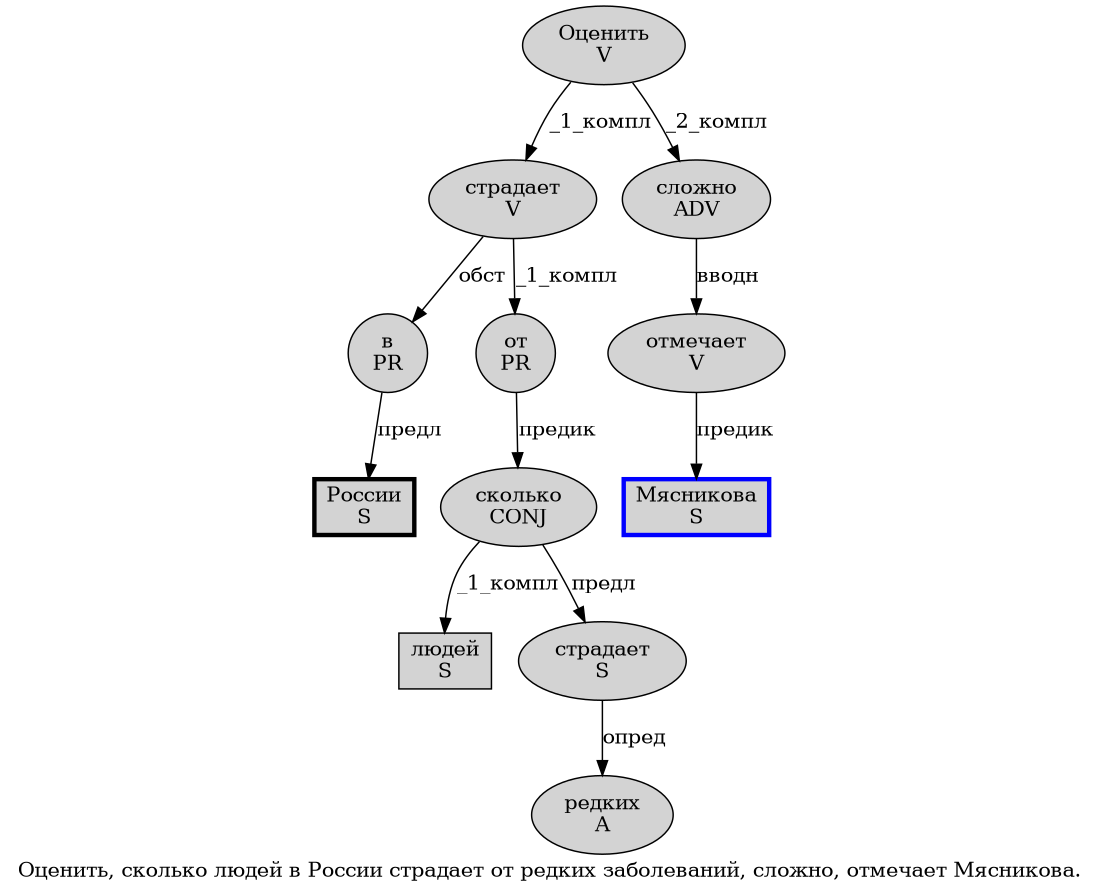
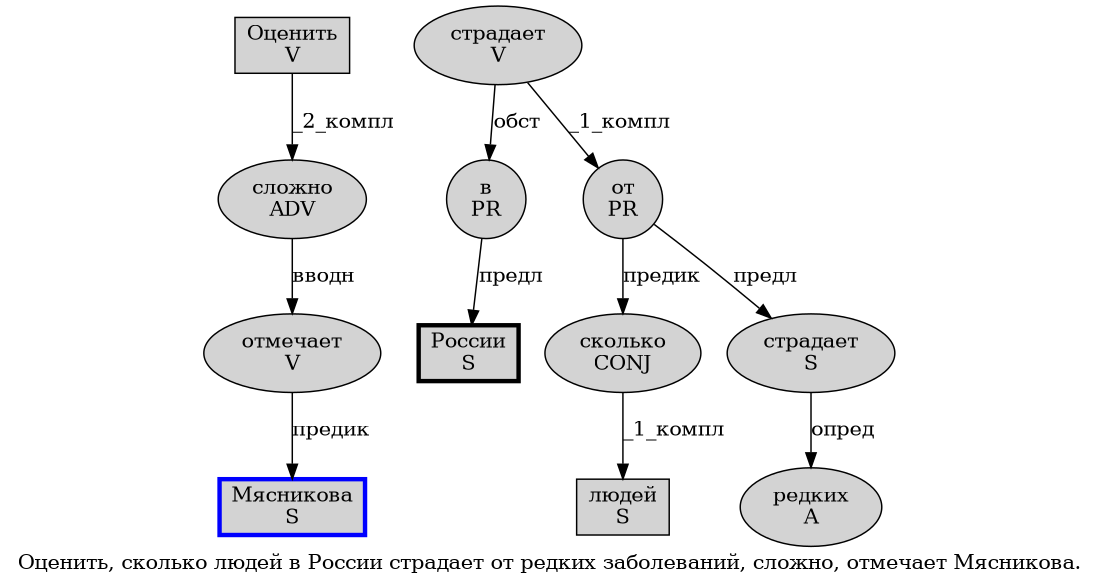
(604, 45) -> (292, 45)
(549, 113) -> none
(562, 576) -> (707, 266)
